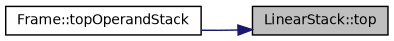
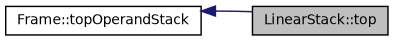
(220, 30) -> (234, 11)
